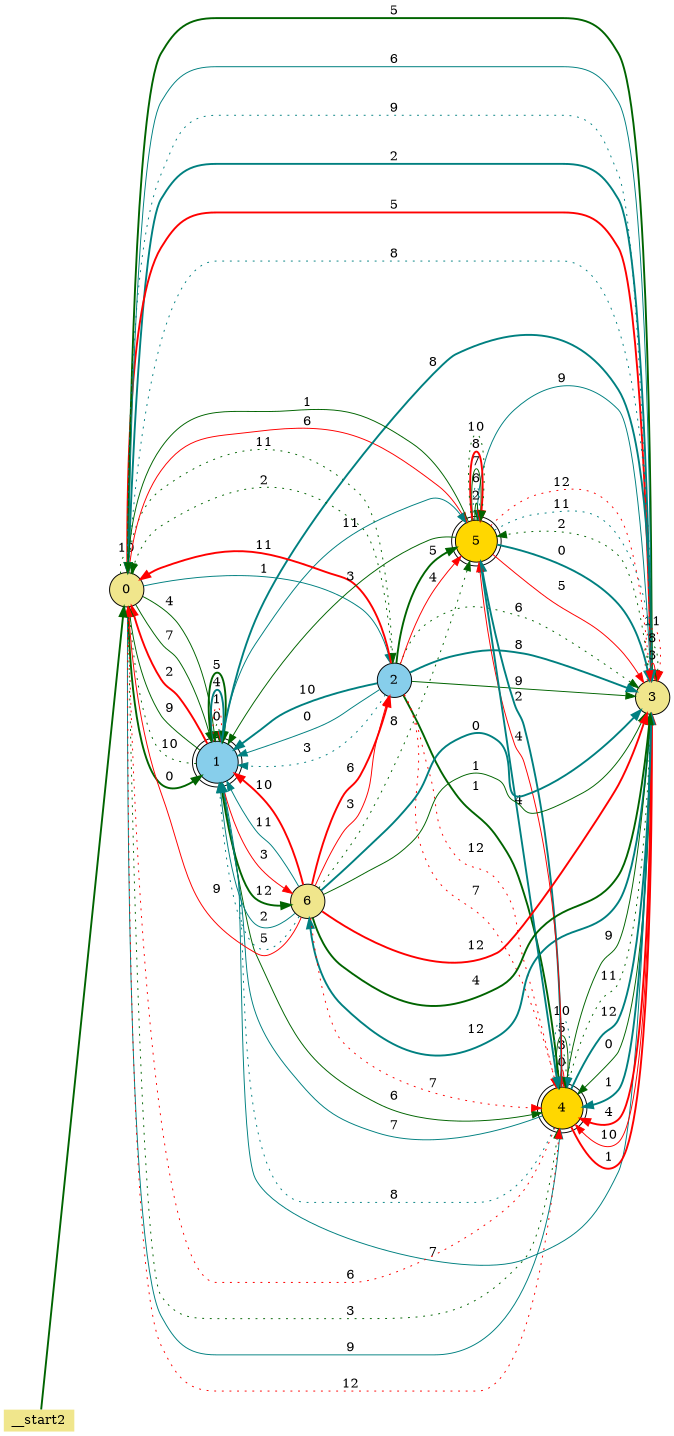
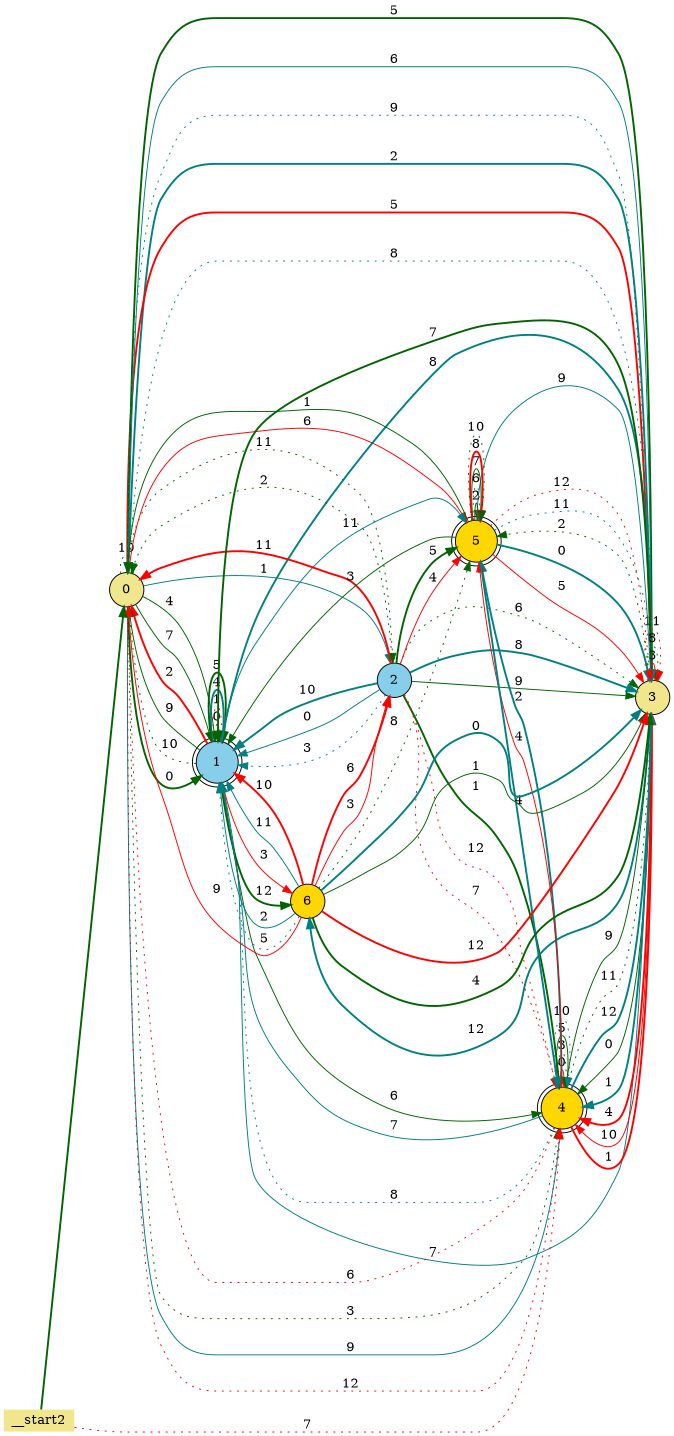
none -> (442, 338)
(308, 901) -> (308, 901)
(372, 1065) -> (434, 1432)
